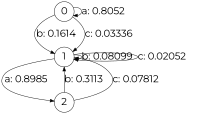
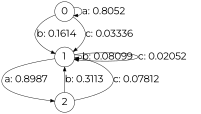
(30, 80) -> (30, 80)
